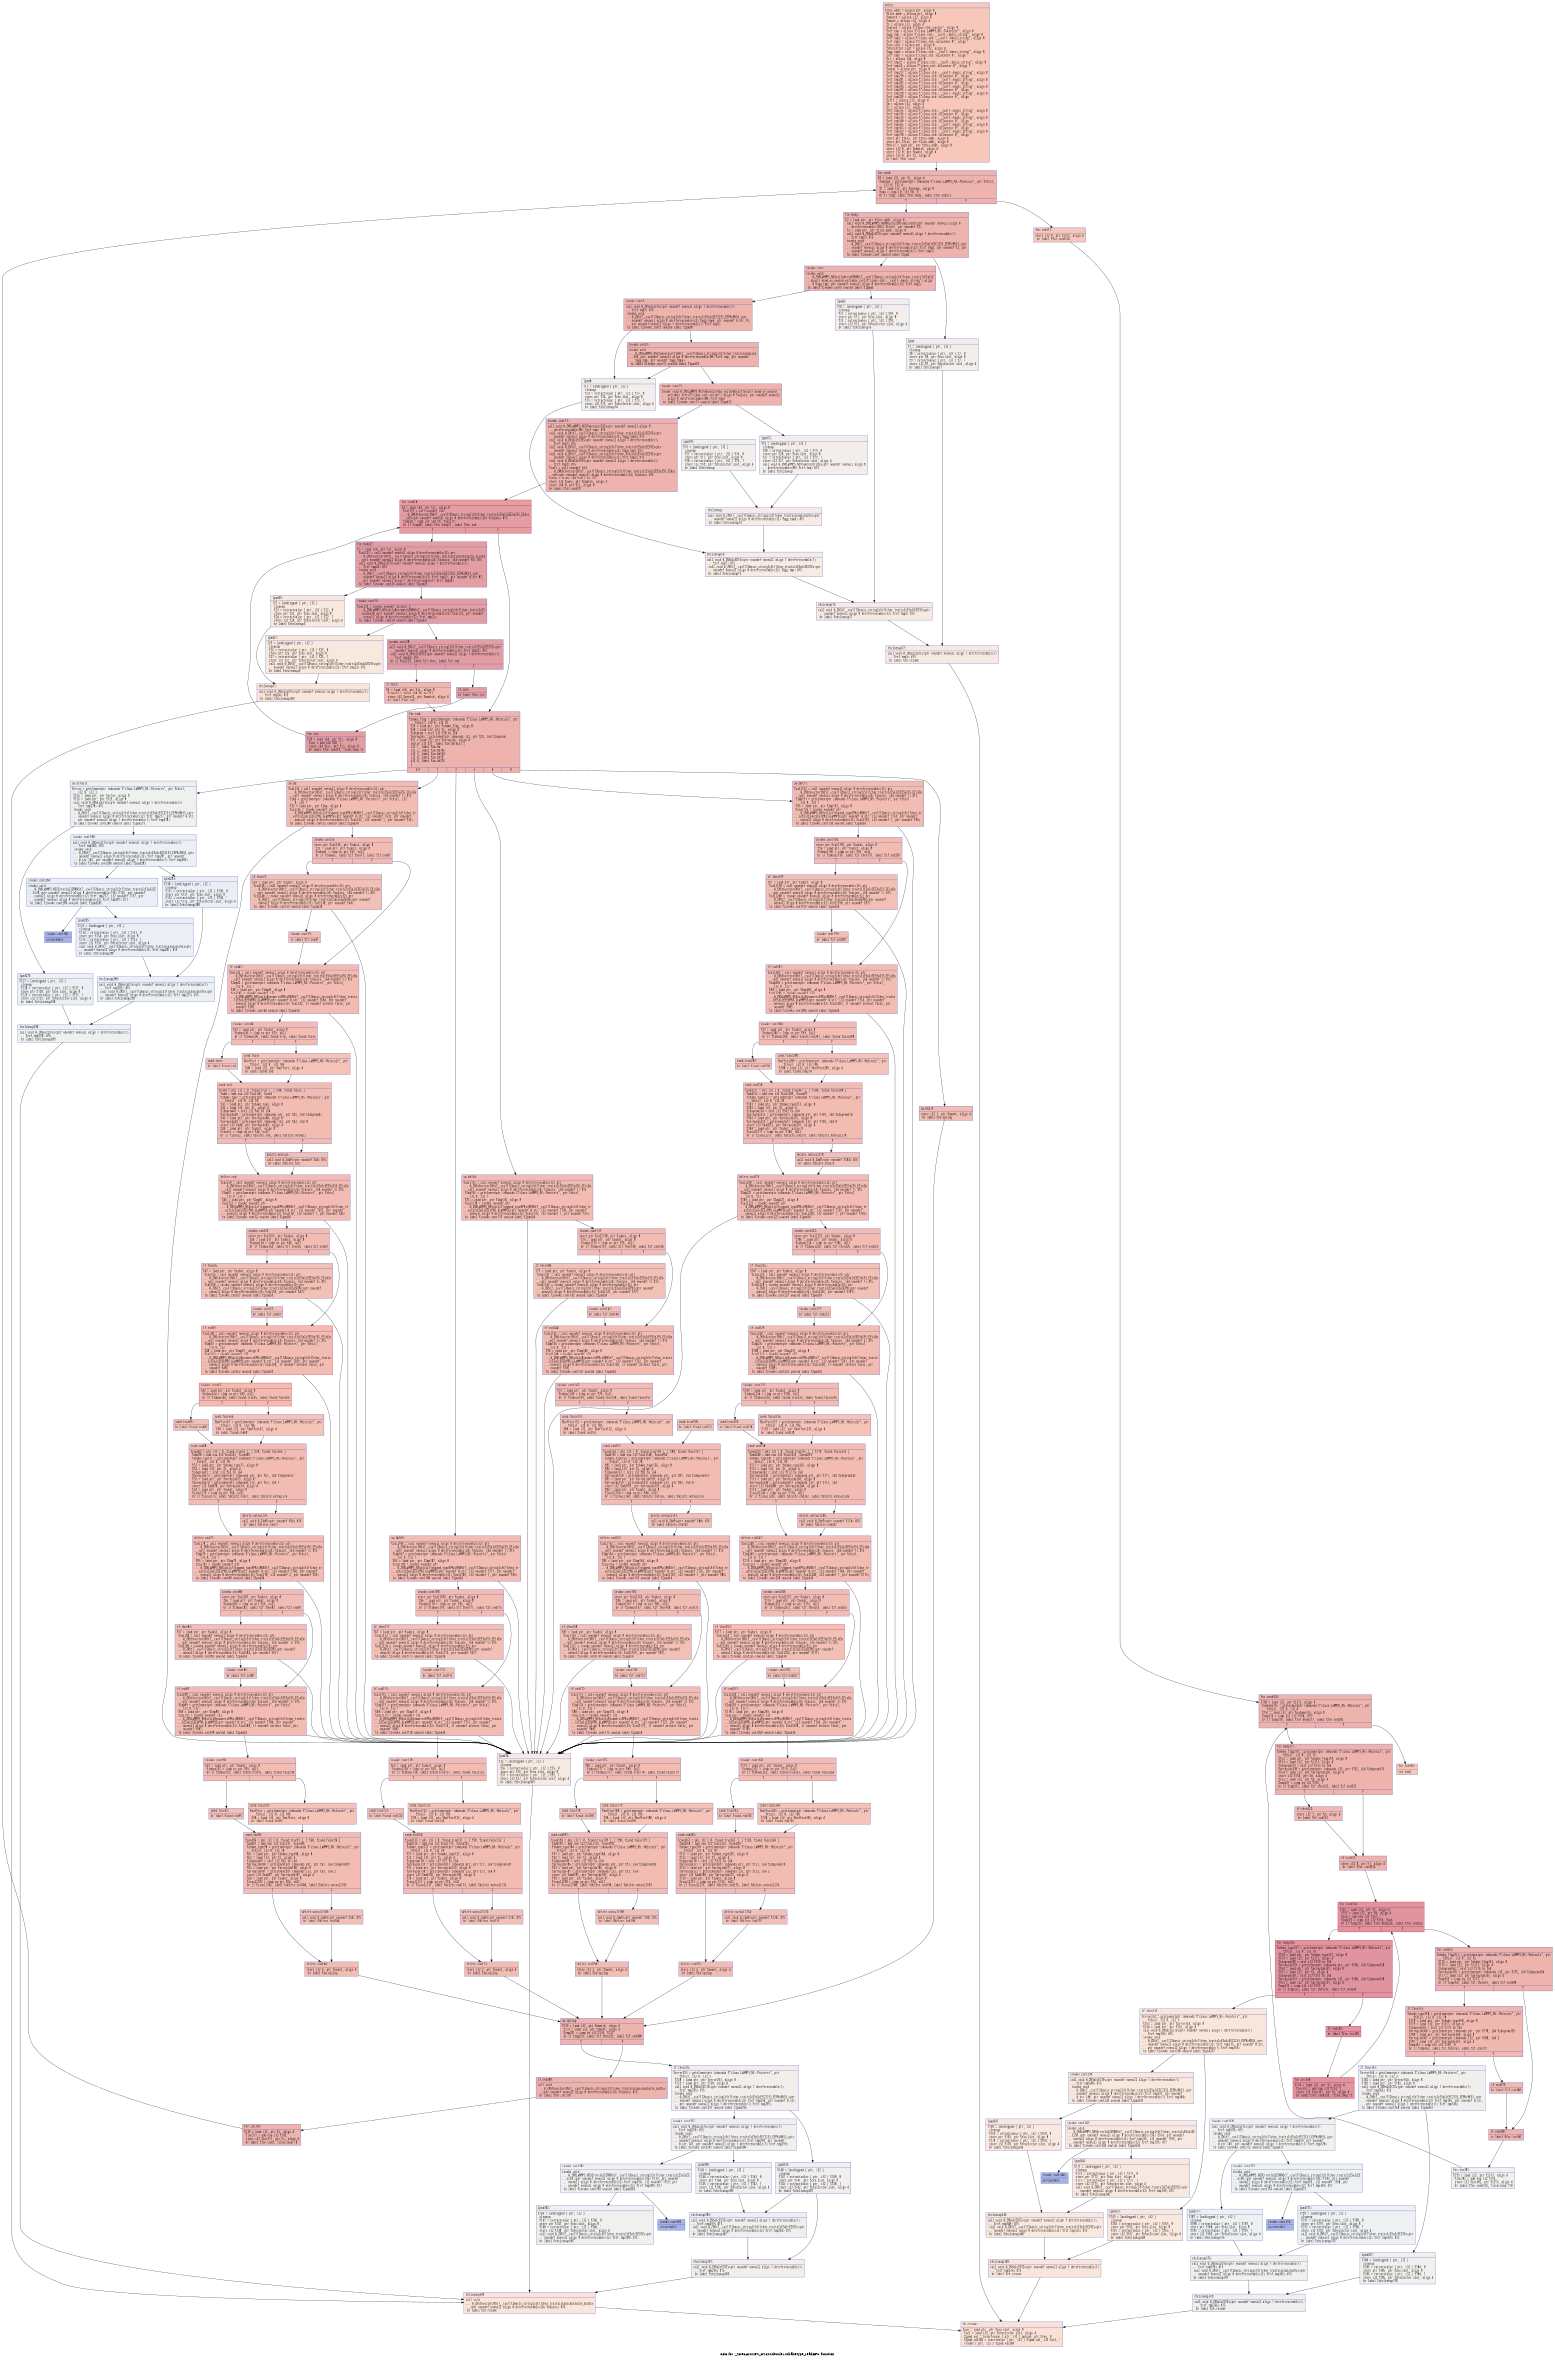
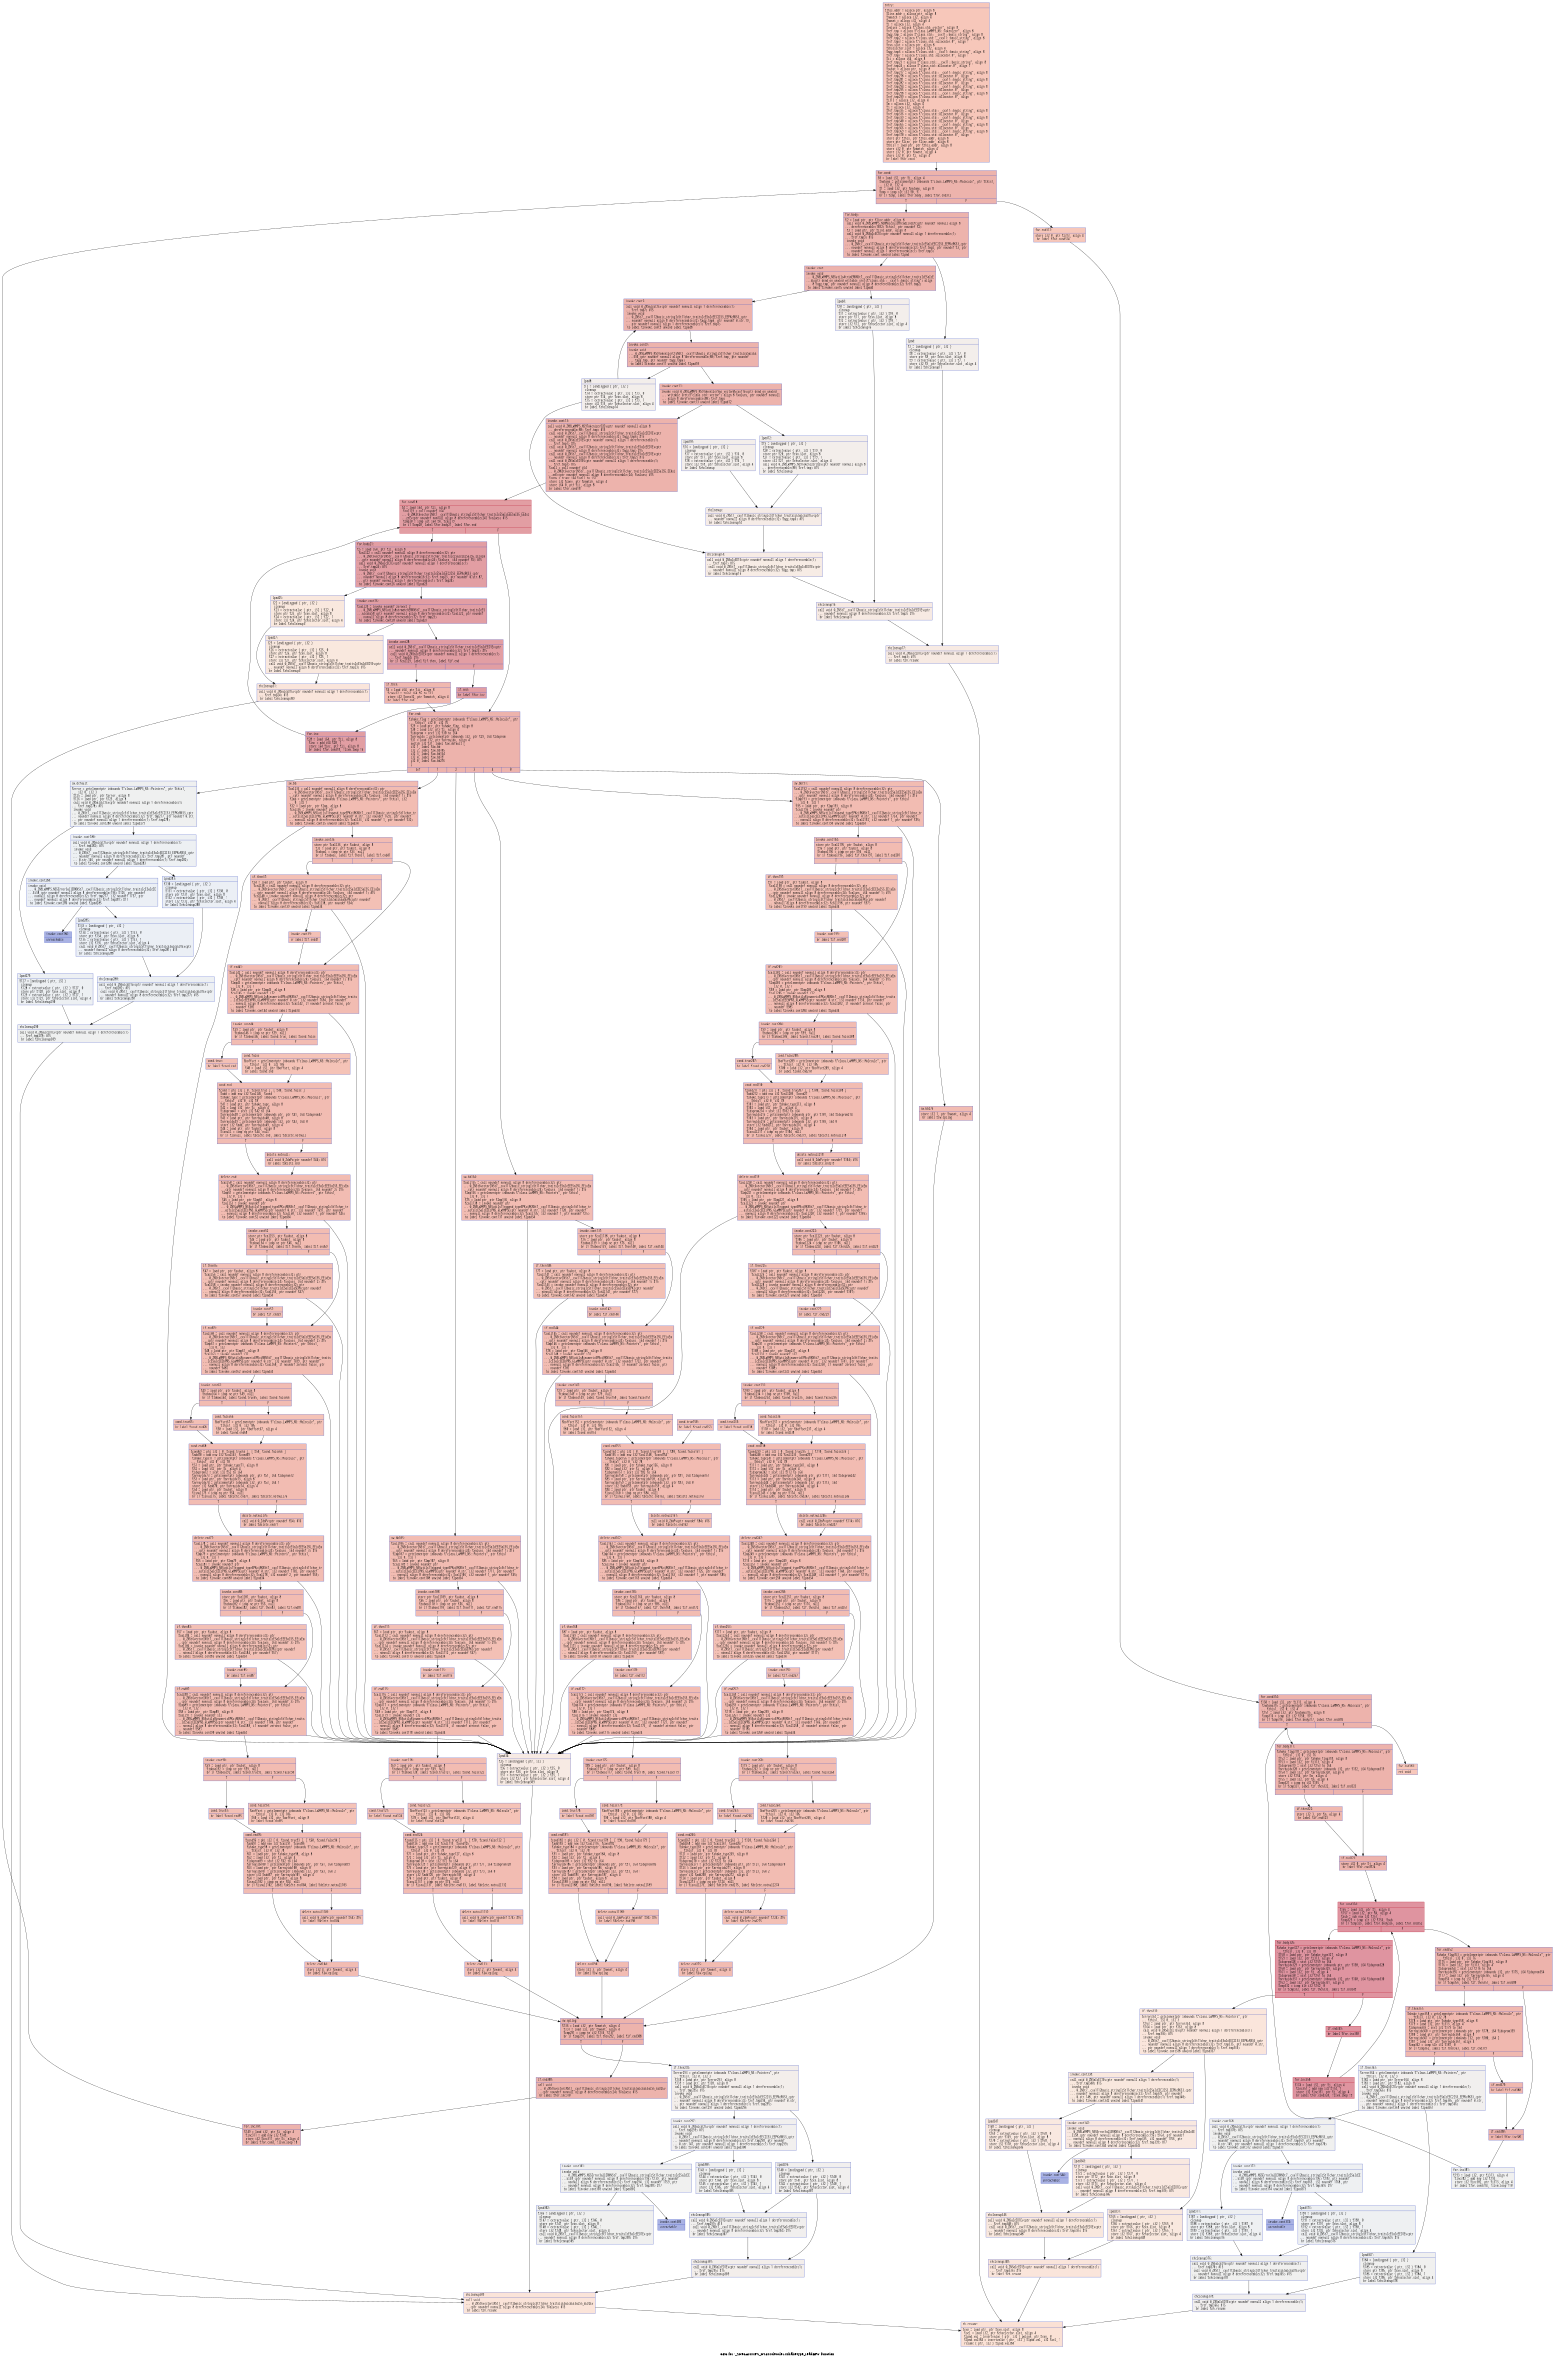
(617, 351) -> (620, 353)
(296, 1048) -> none
(267, 1350) -> (267, 1350)
(245, 1395) -> (245, 1395)
(779, 1642) -> (779, 1642)
